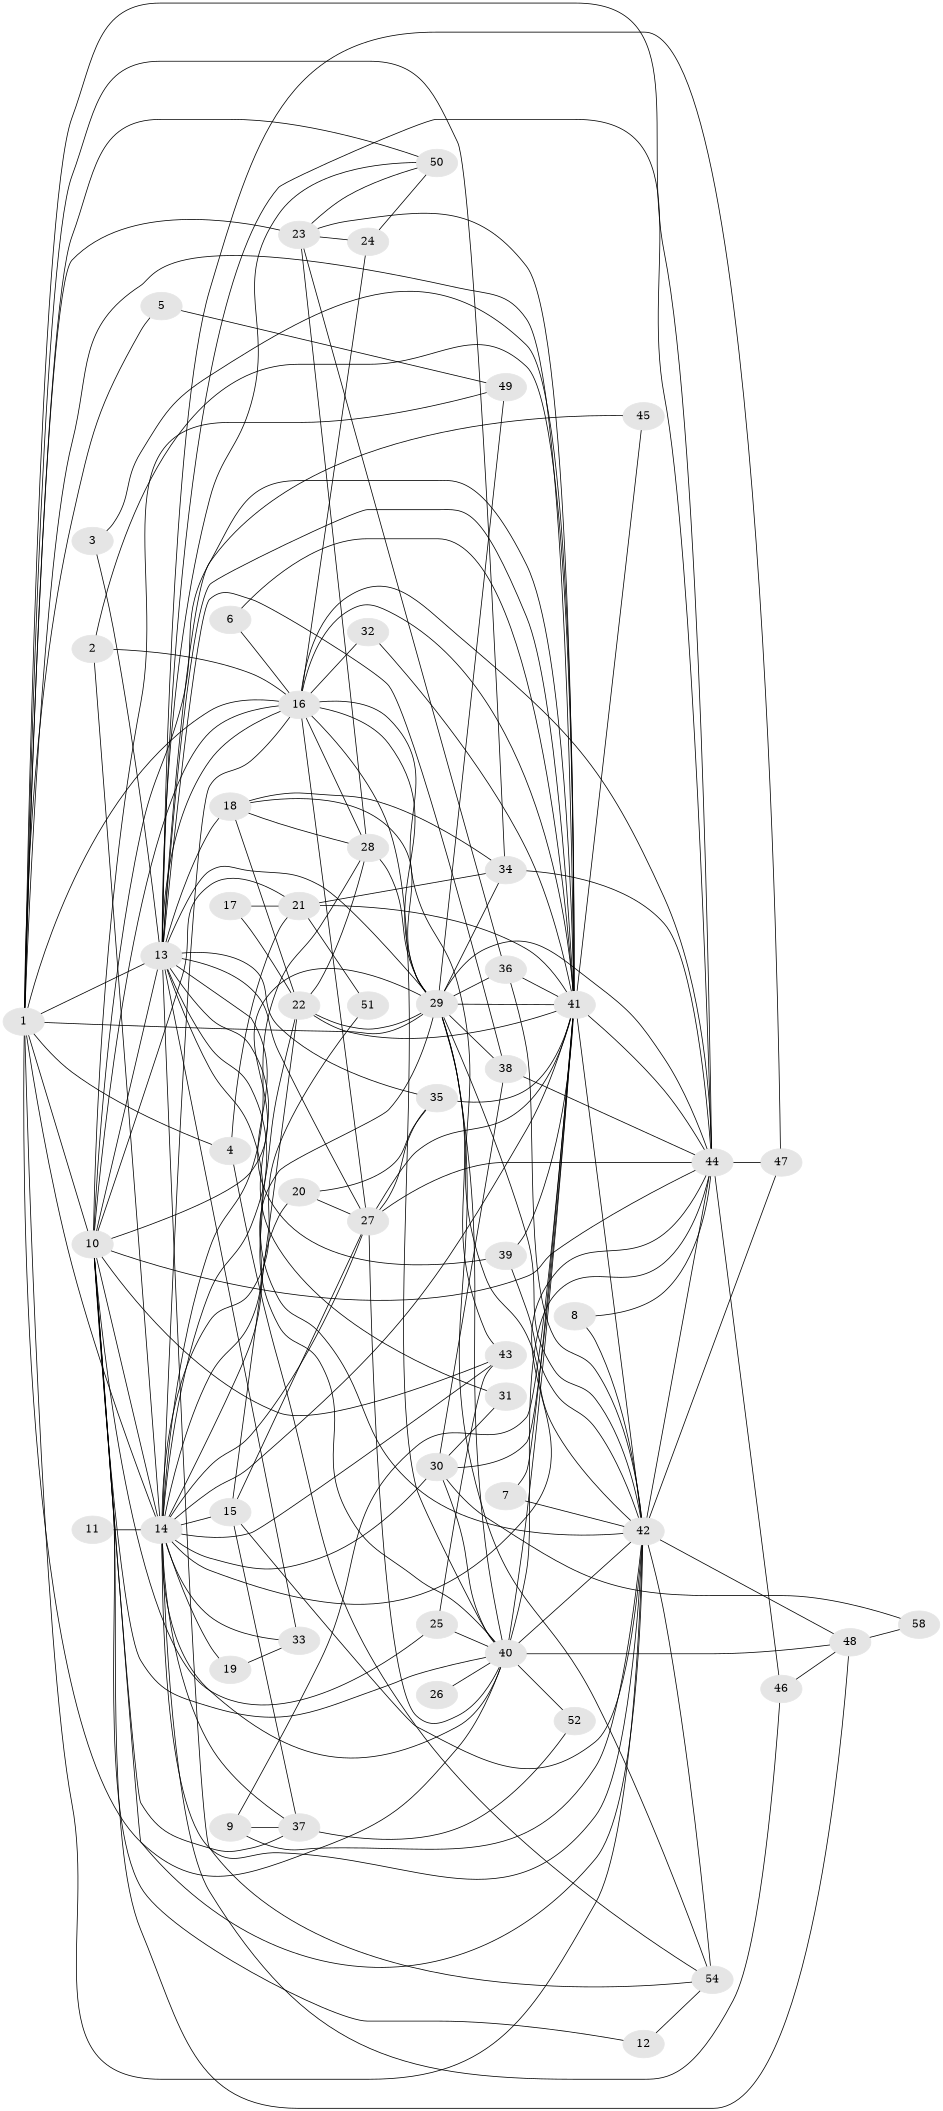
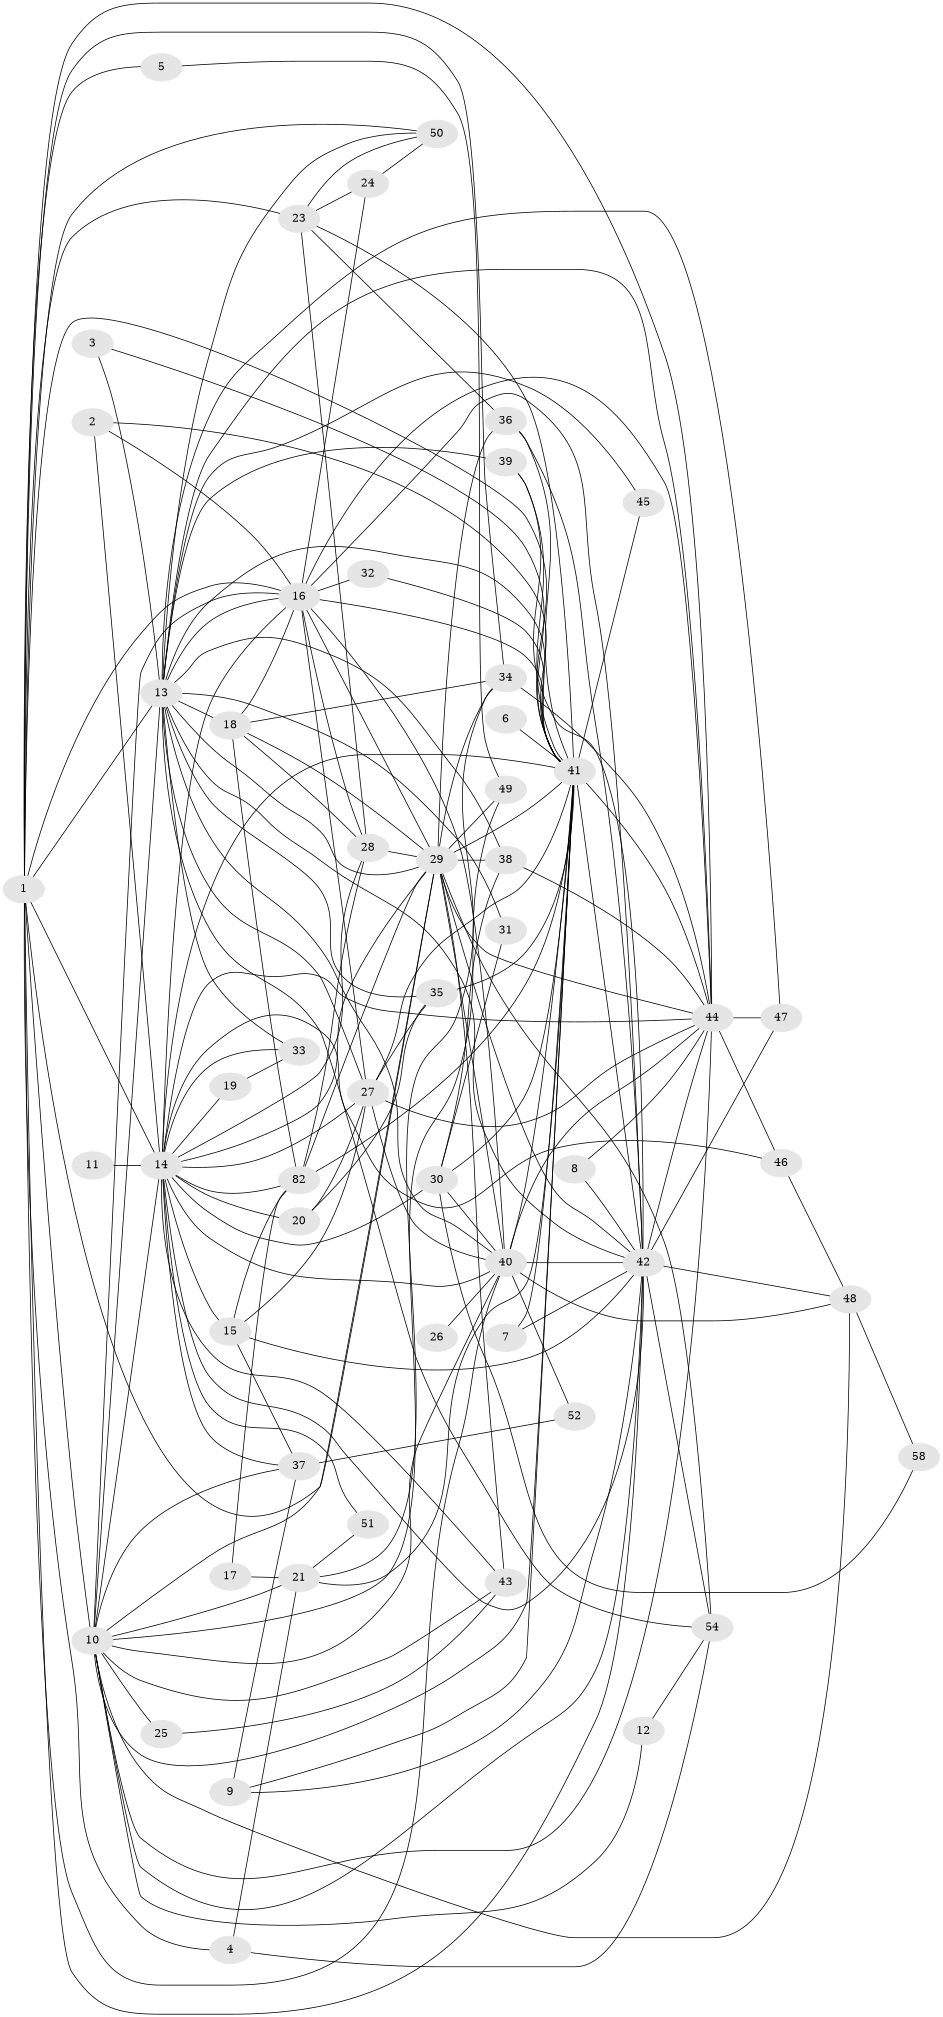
(265, 662) -> (271, 664)
(299, 1006) -> (299, 1180)
(471, 1639) -> none
